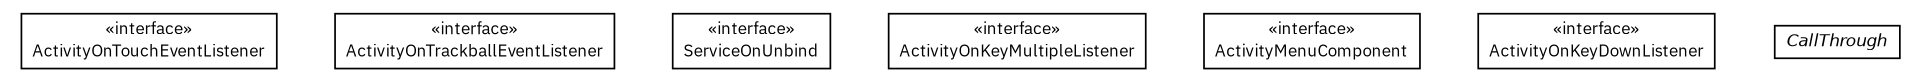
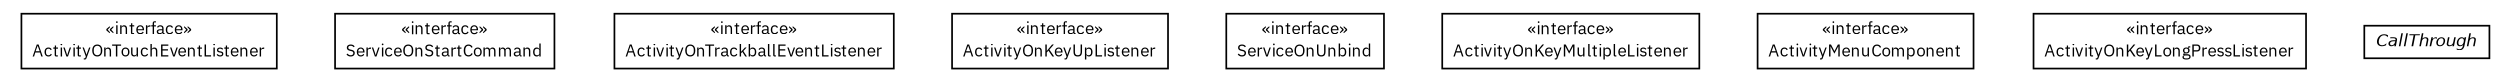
none -> (445, 41)
none -> (1060, 41)
(1596, 41) -> none
none -> (2169, 41)
